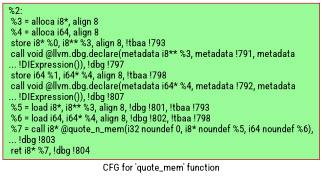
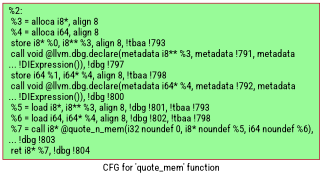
(67, 97) -> (67, 97)
